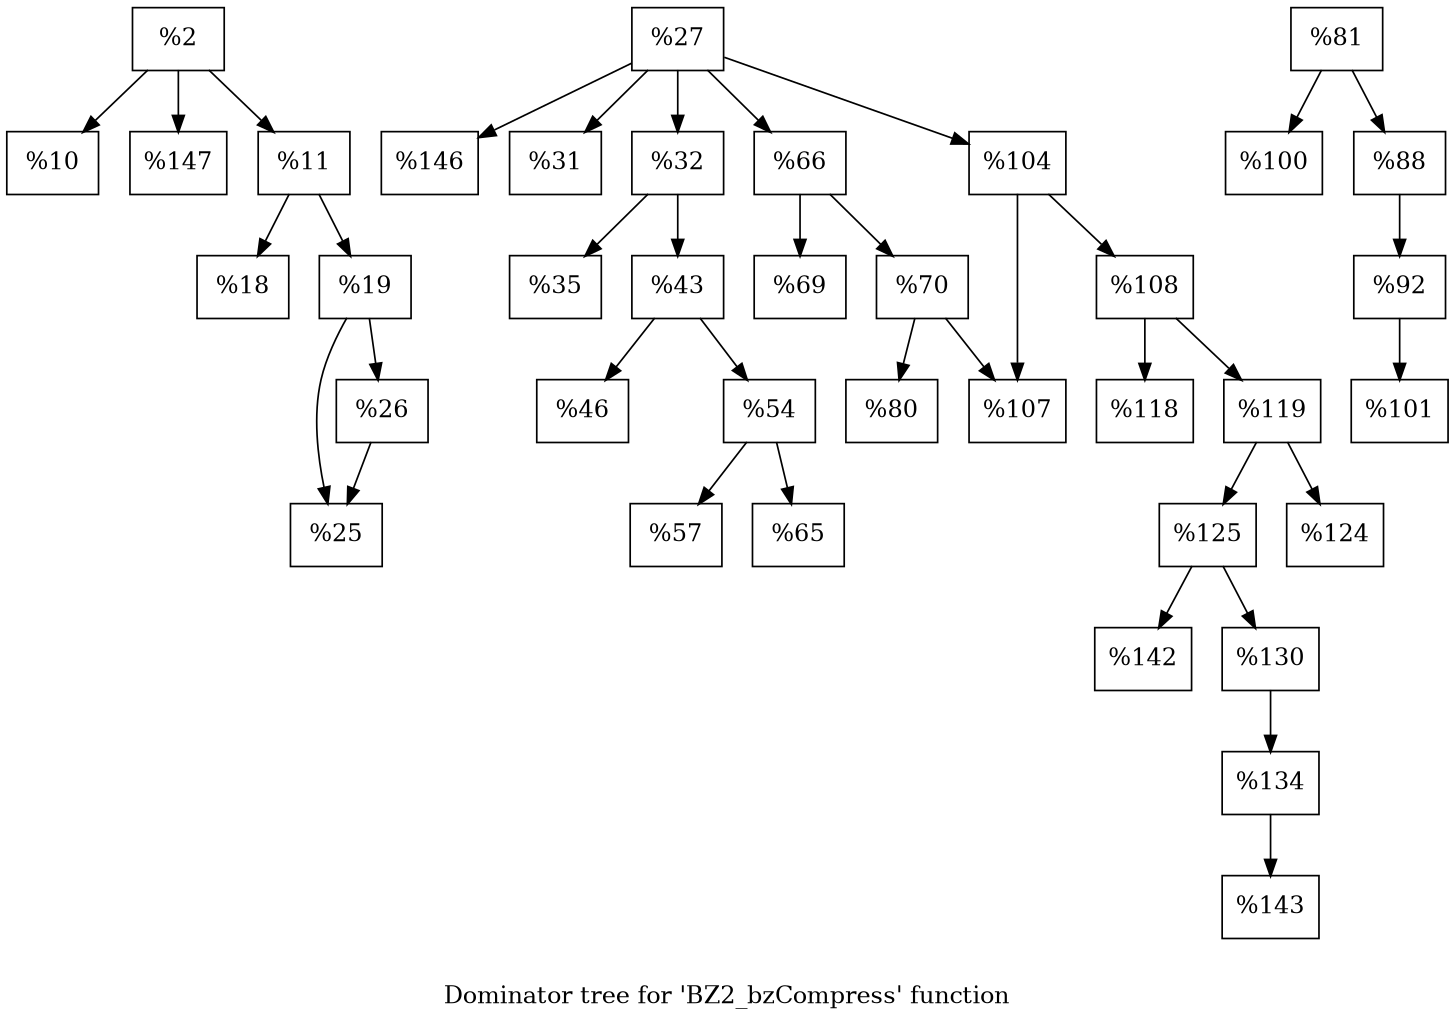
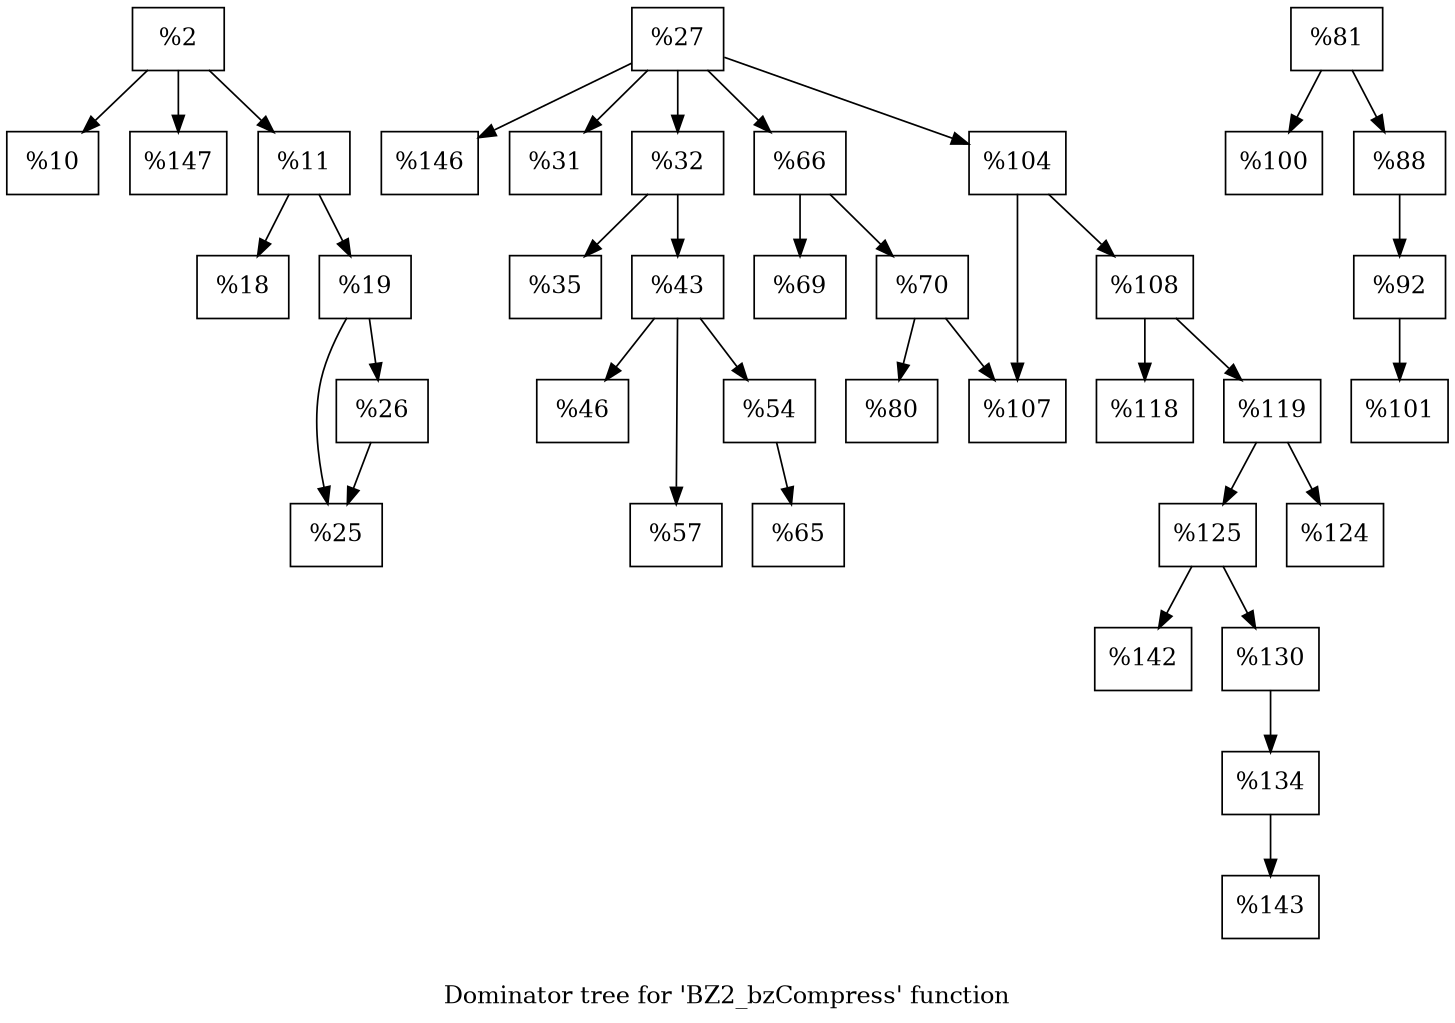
(728, 466) -> (677, 402)
